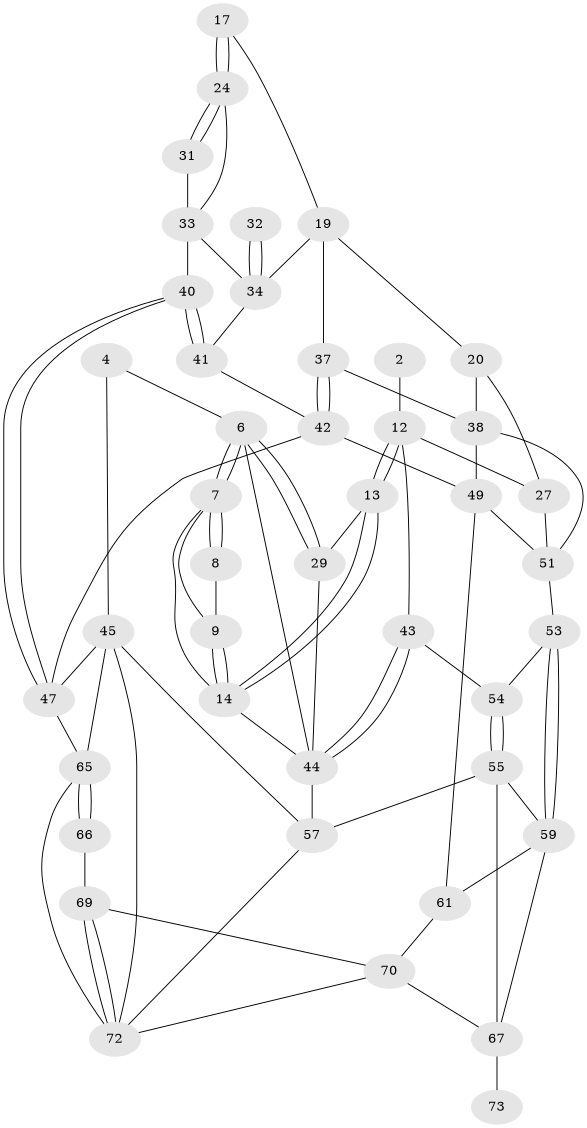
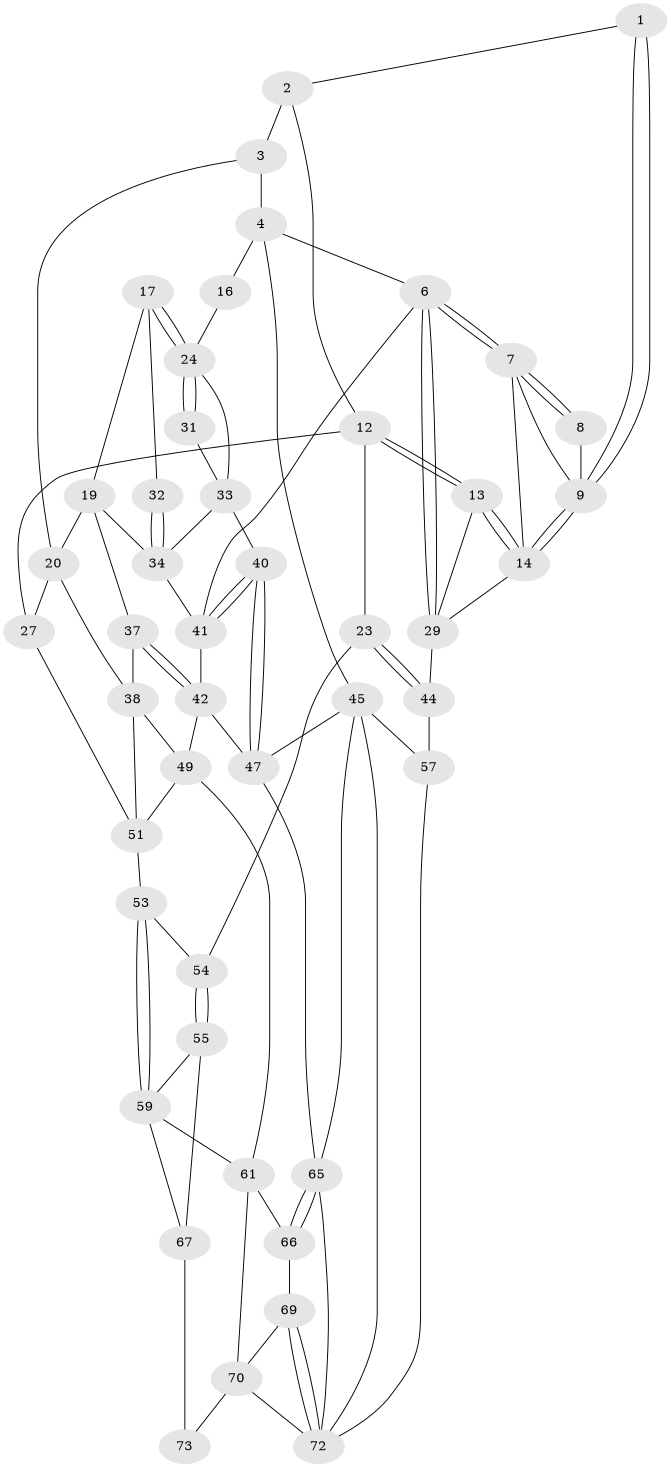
none -> (641, 21)
none -> (261, 157)
none -> (225, 292)
none -> (153, 394)
(277, 598) -> (299, 457)
(408, 632) -> (365, 632)
(268, 734) -> (479, 598)
(405, 802) -> none
(443, 1005) -> (211, 1413)
none -> (269, 1209)
